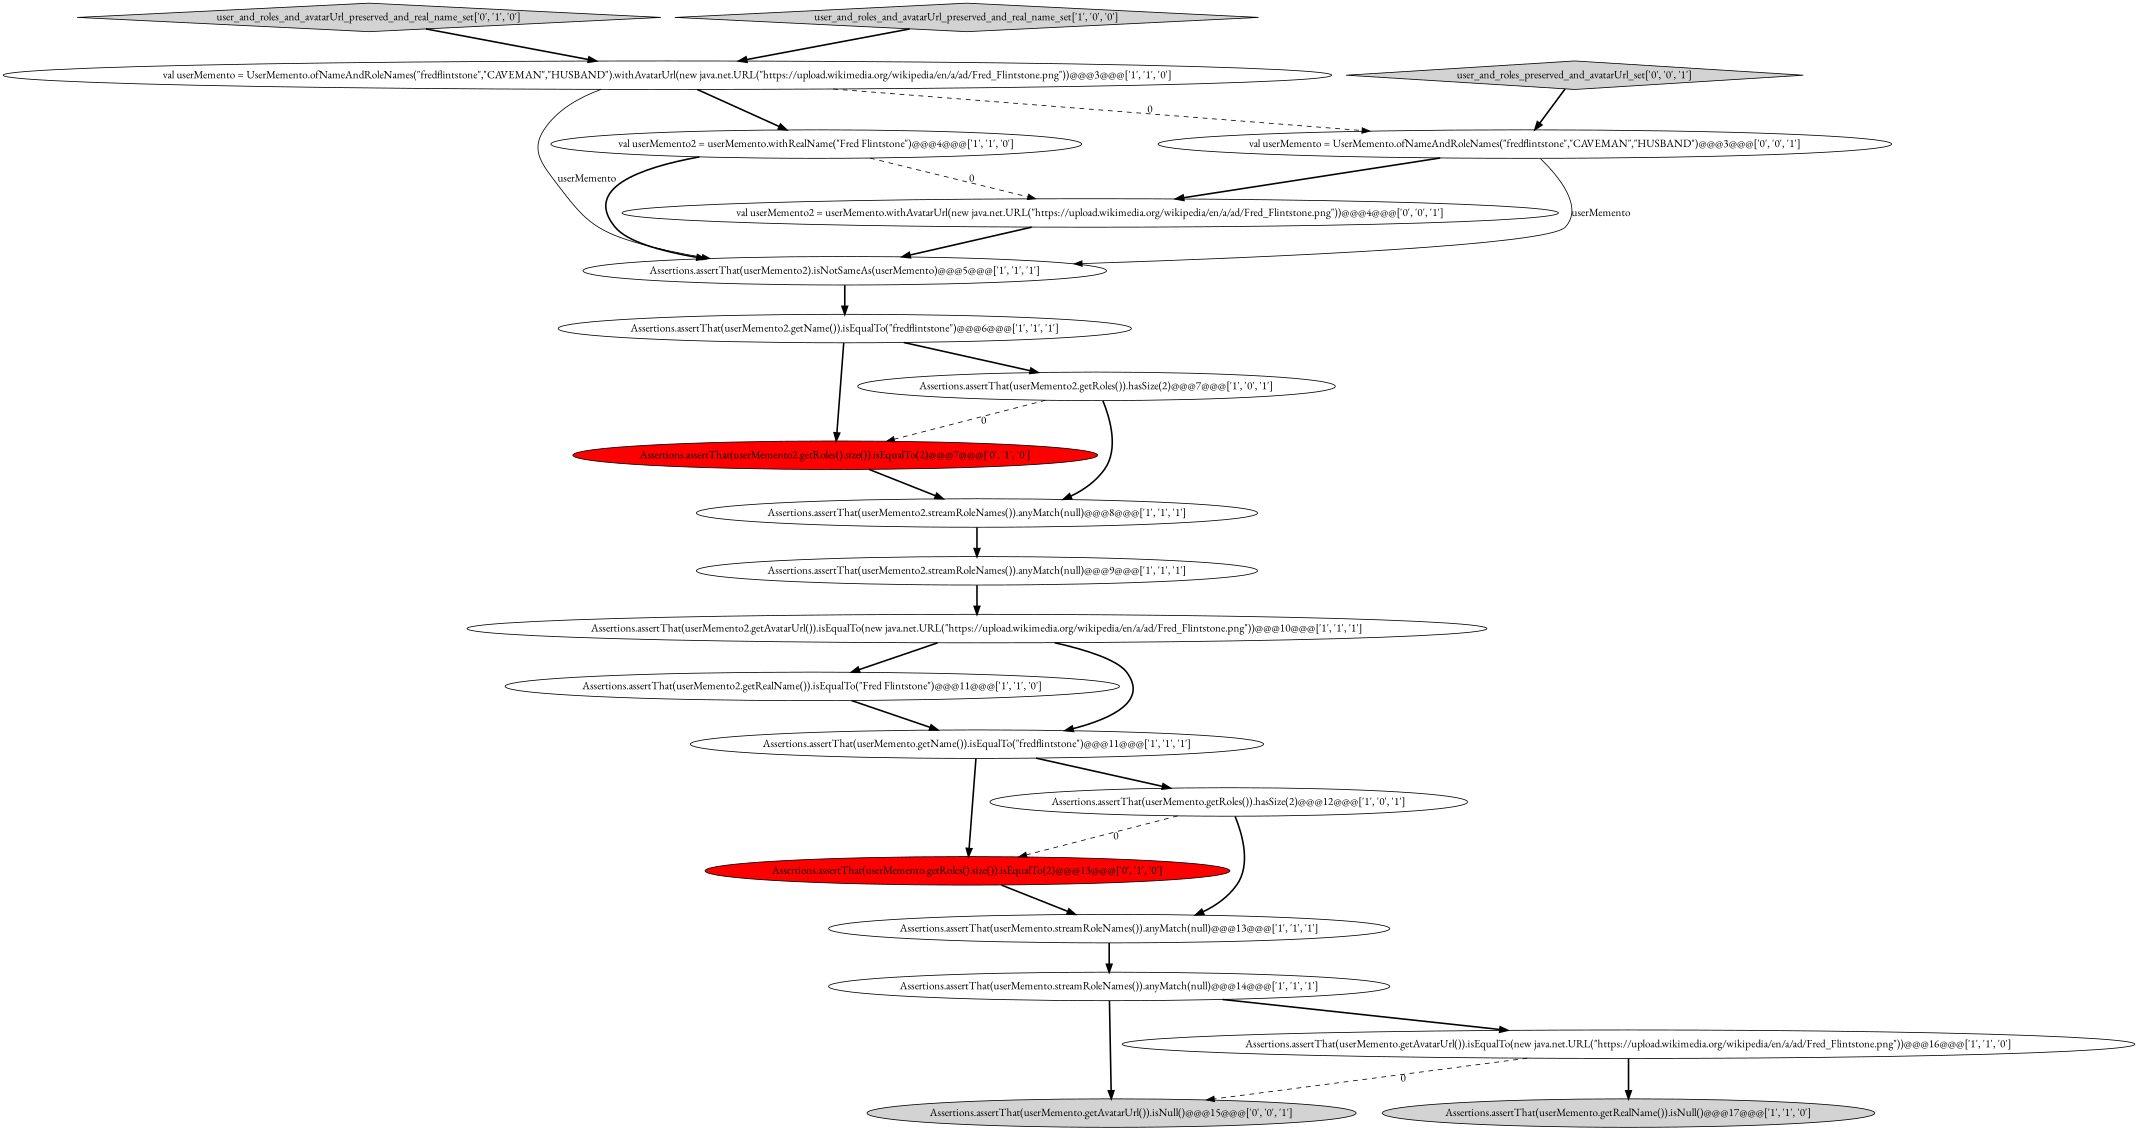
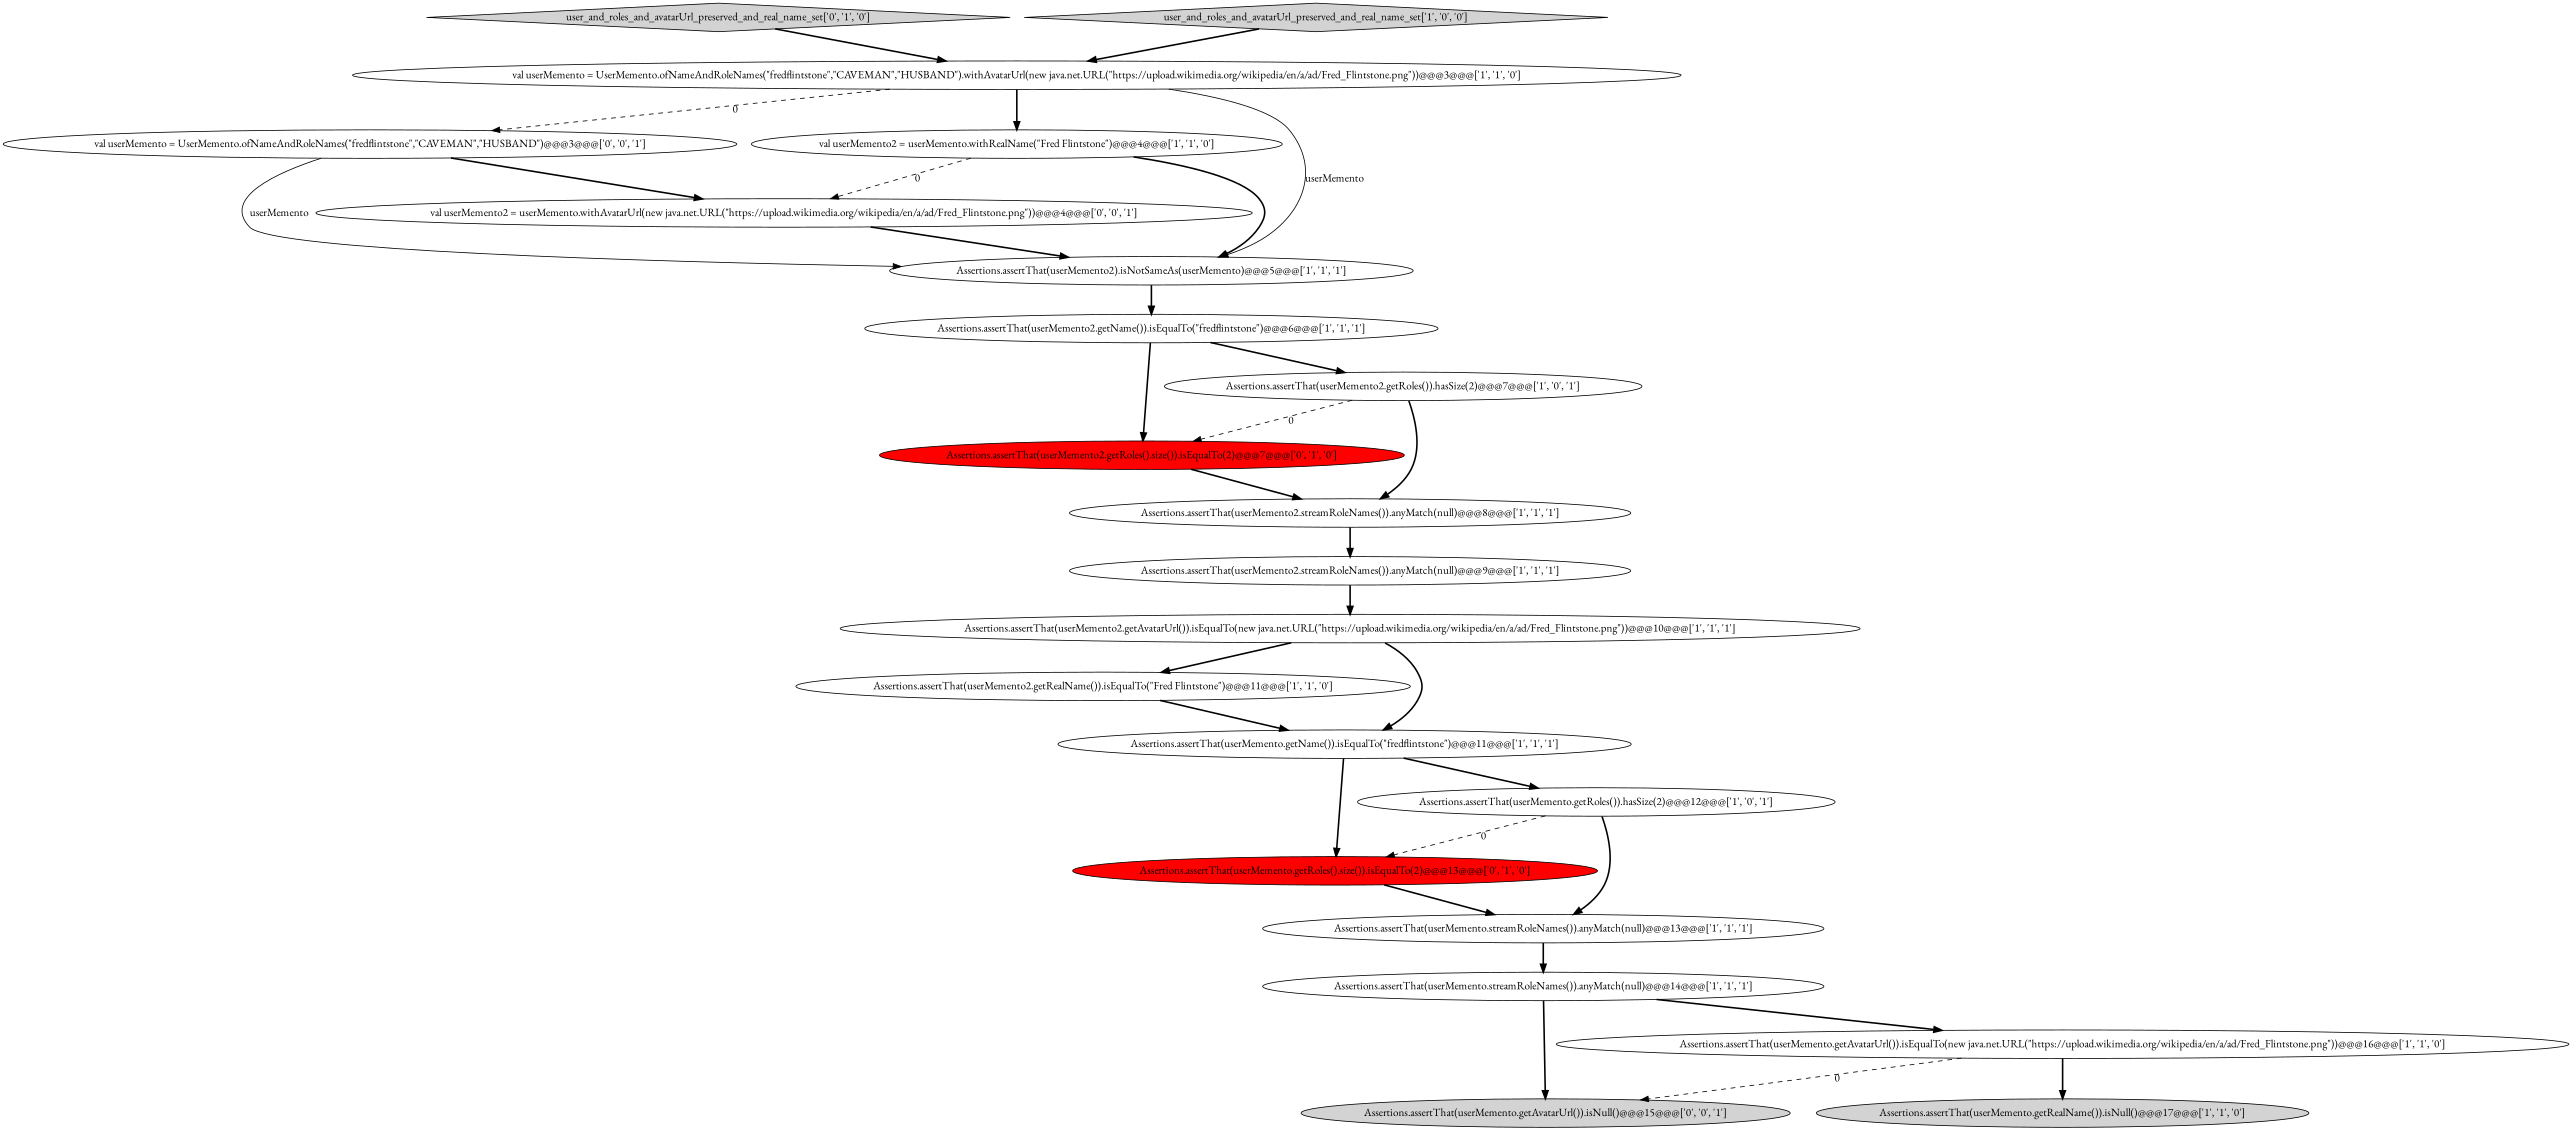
(1575, 75) -> none
